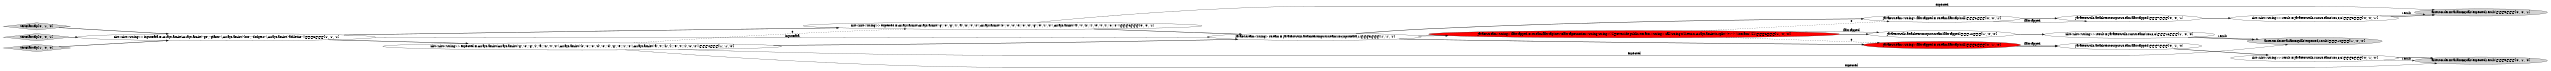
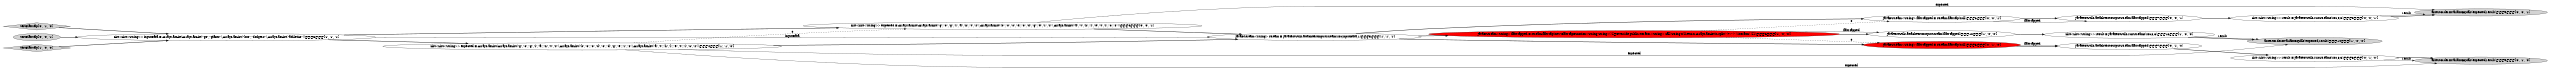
(37, 37) -> (37, 37)
